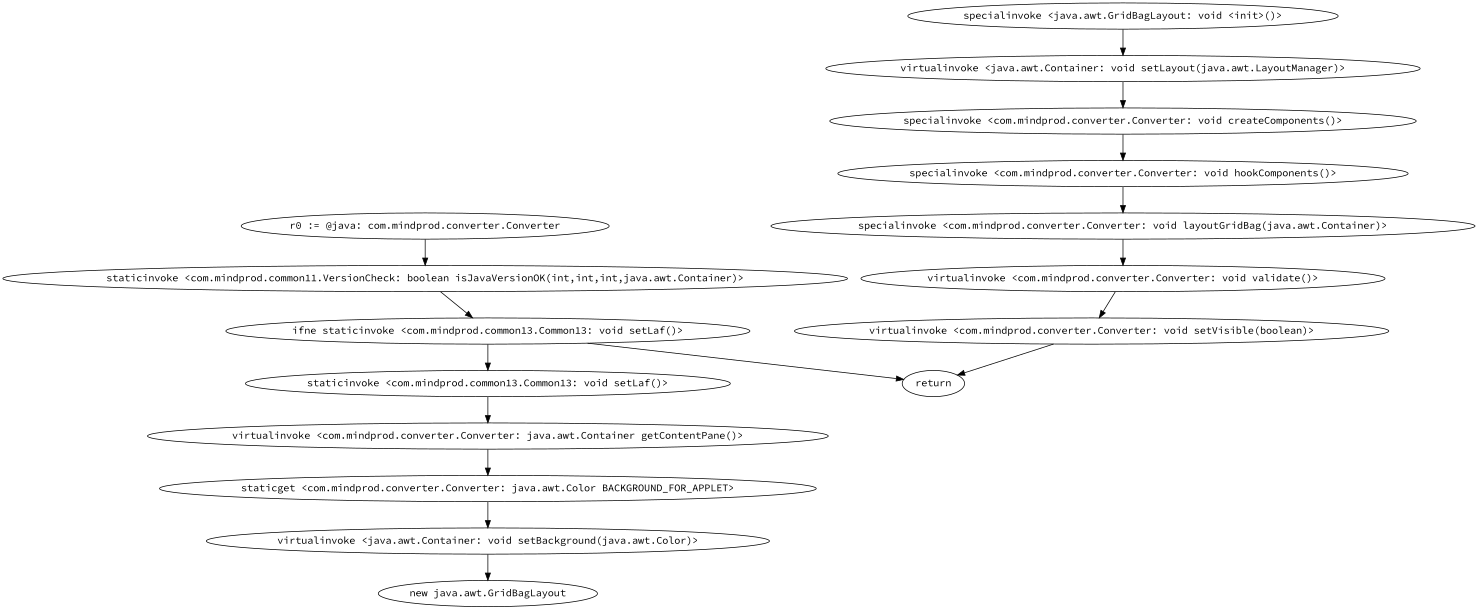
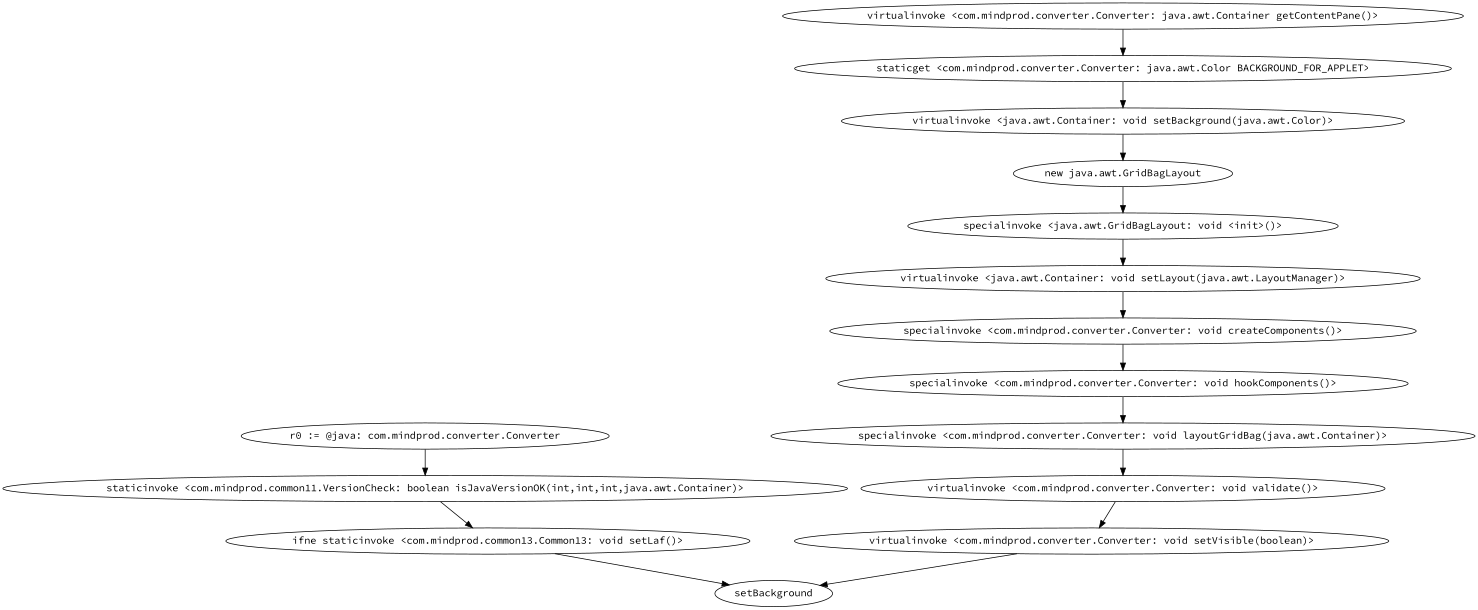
none -> (1123, 196)
(488, 384) -> none
(933, 384) -> (774, 594)
